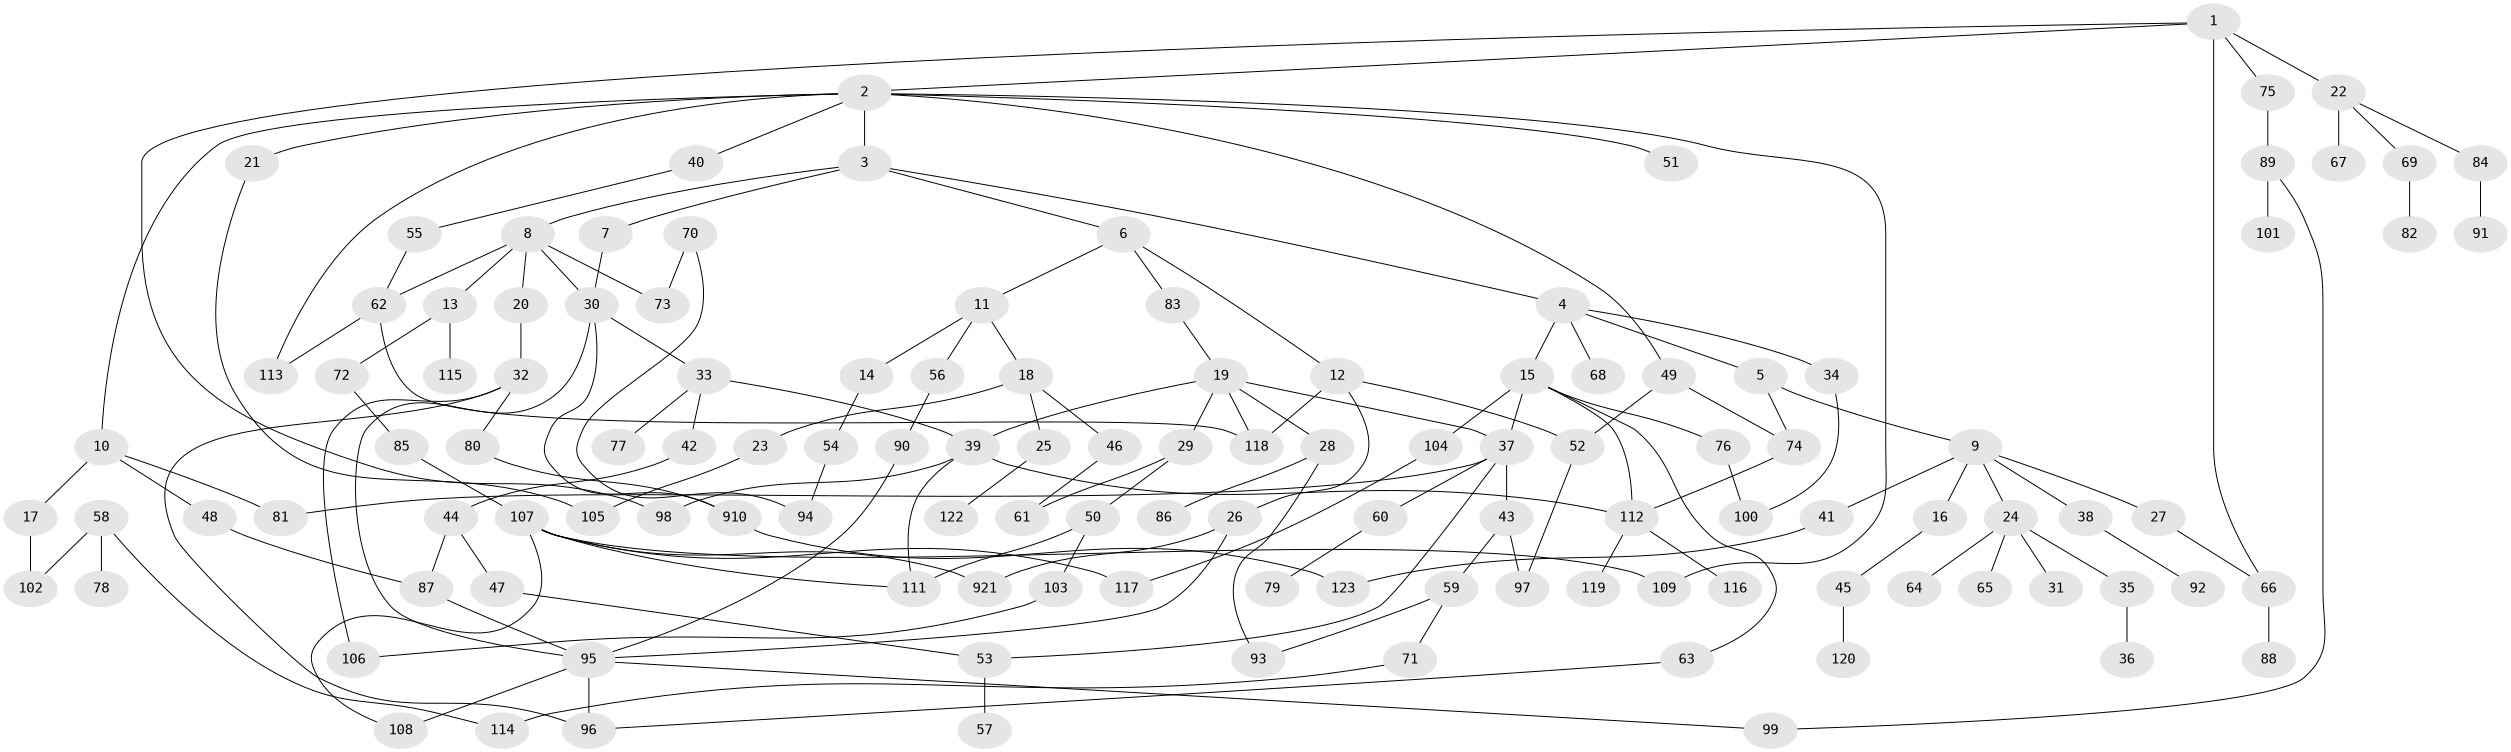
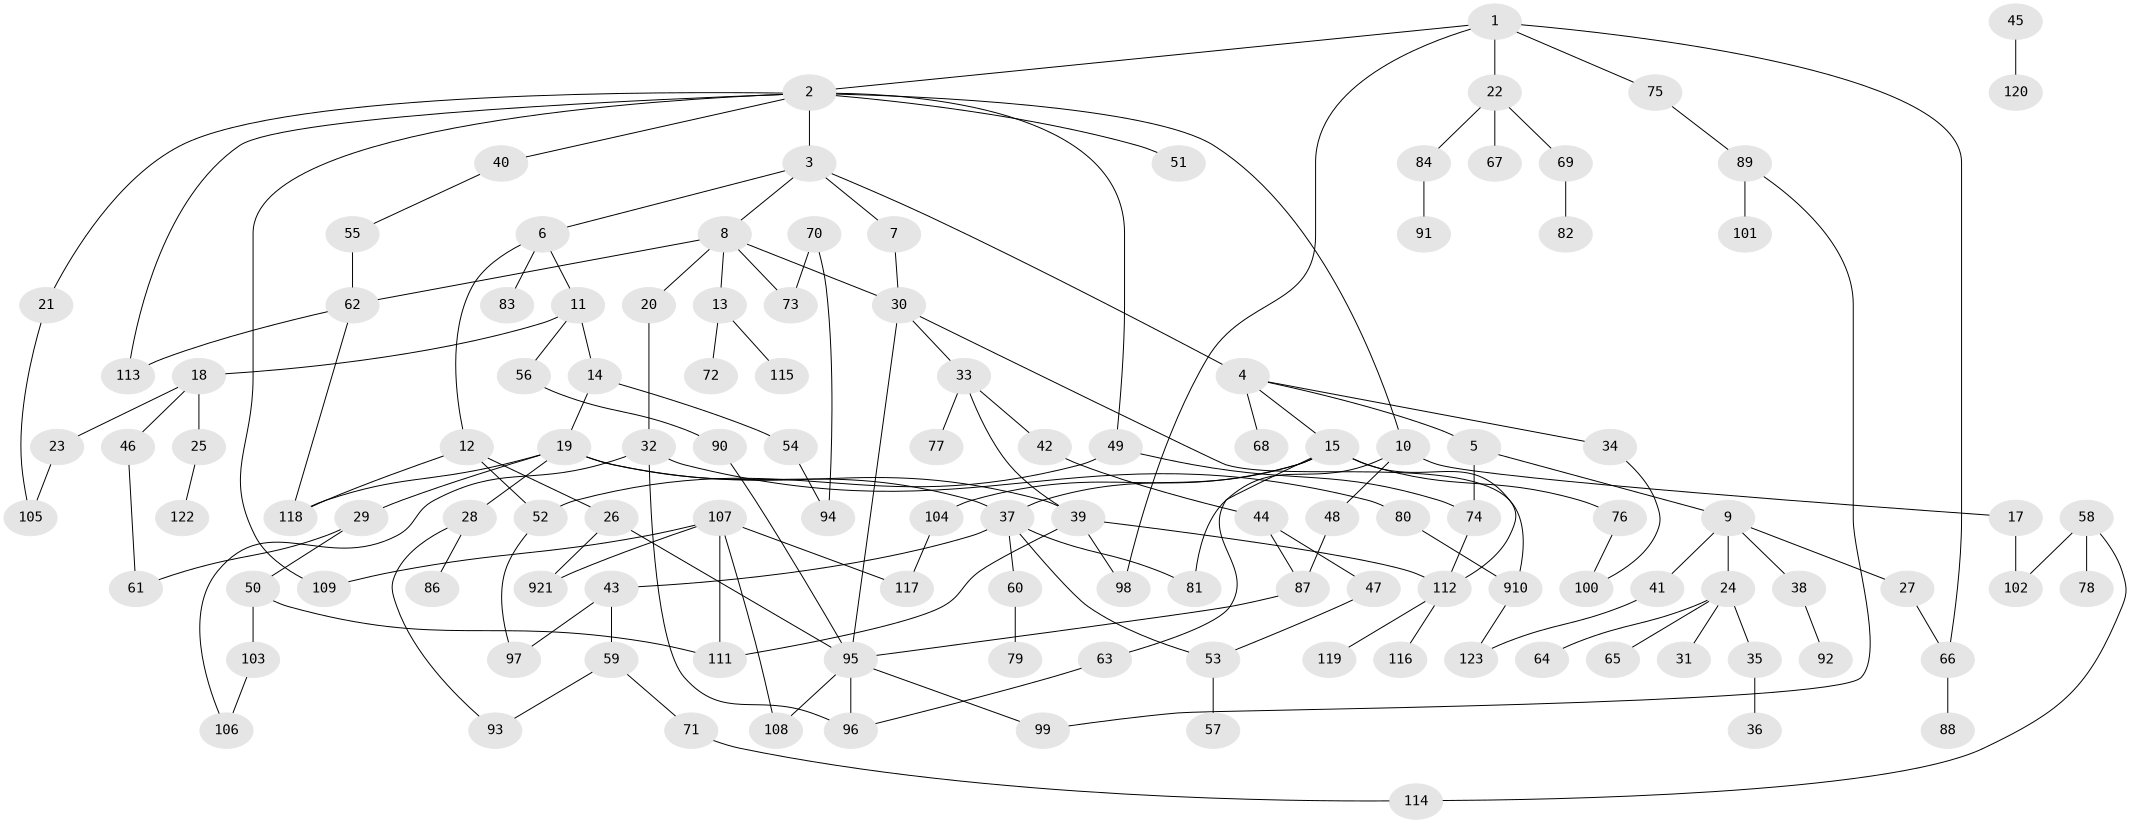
(1197, 341) -> (579, 412)
(402, 447) -> none
(1940, 518) -> none
